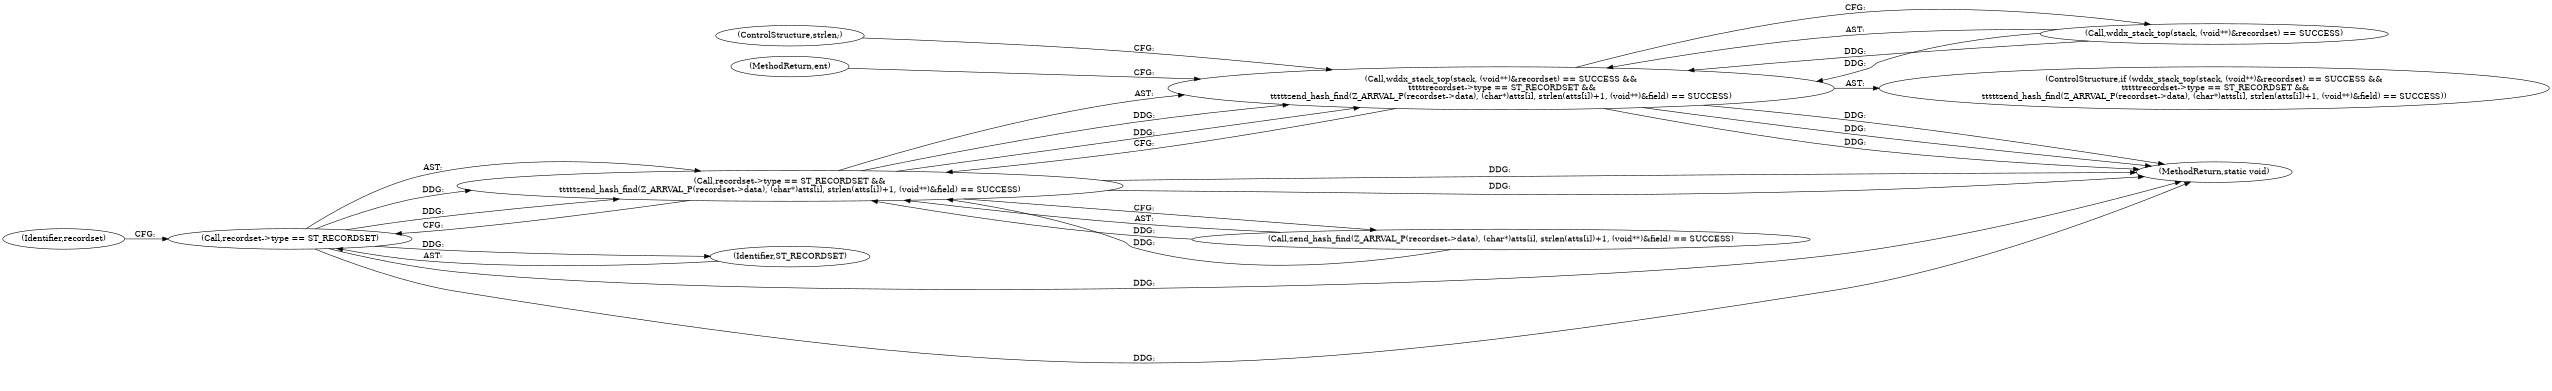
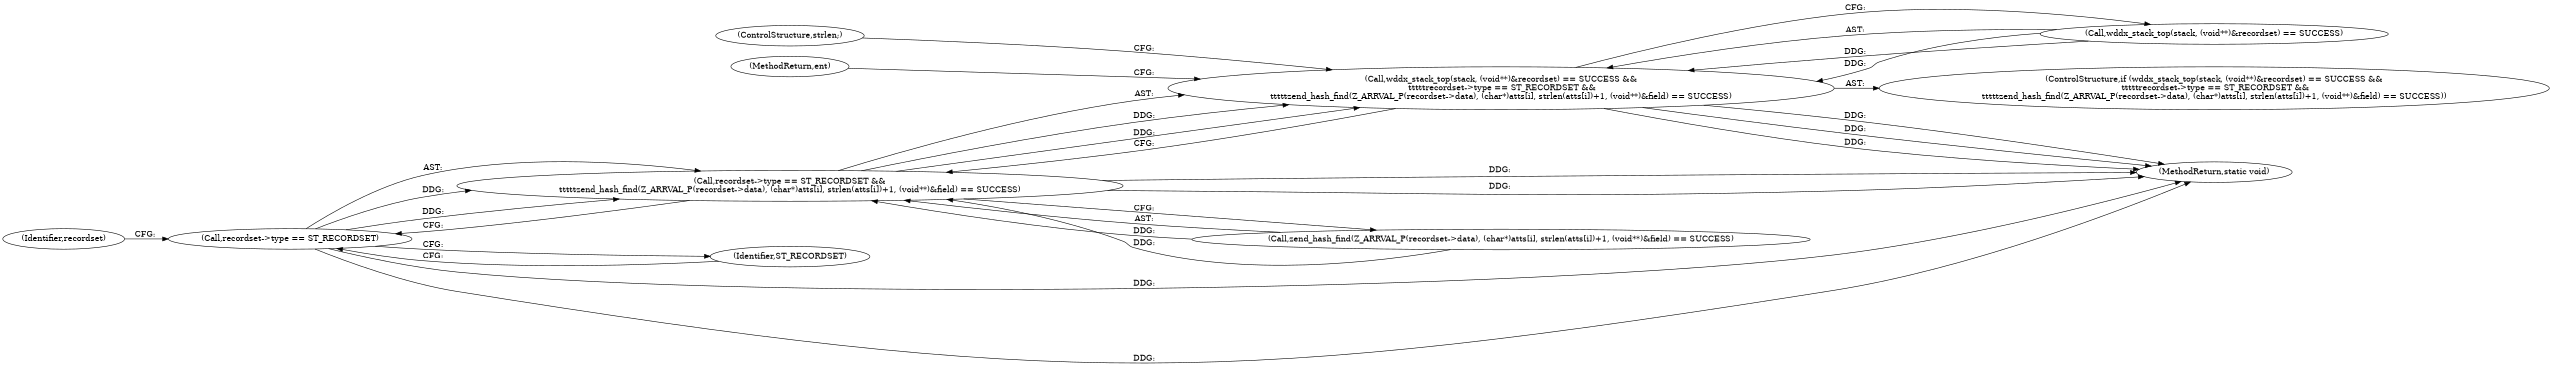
(434, 245) -> (434, 245)
(434, 256) -> (434, 256)
